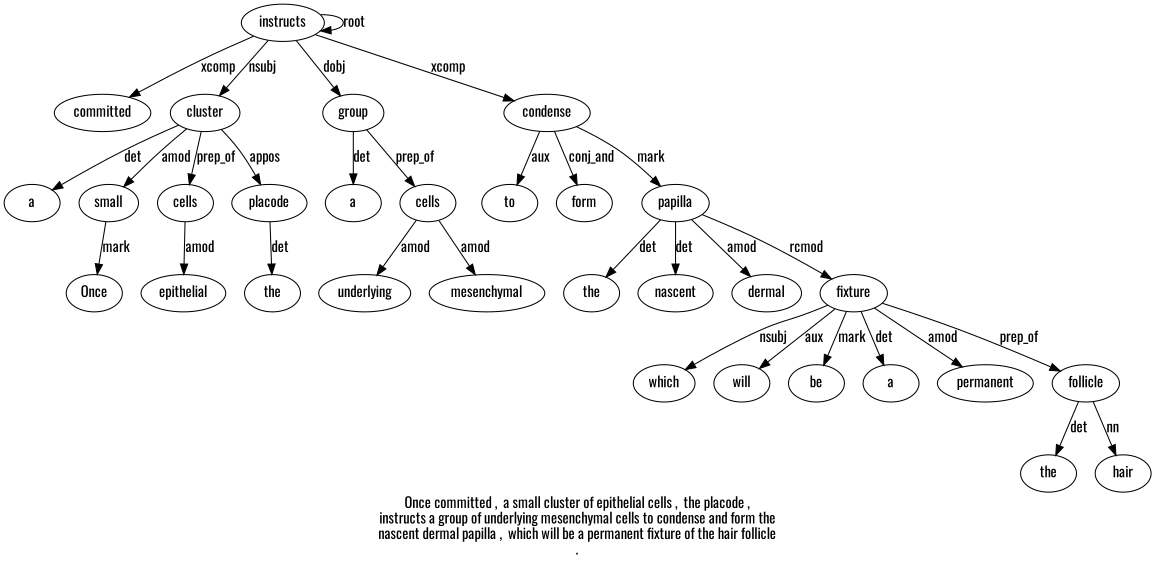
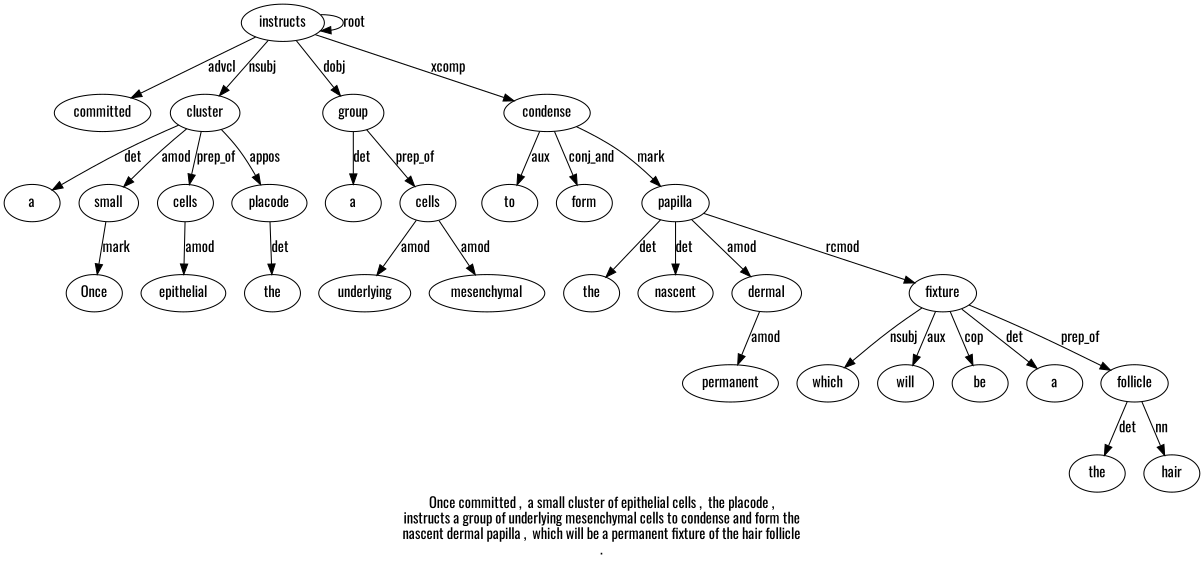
(219, 68) -> (222, 68)
(914, 335) -> (751, 333)
(852, 338) -> (974, 338)
